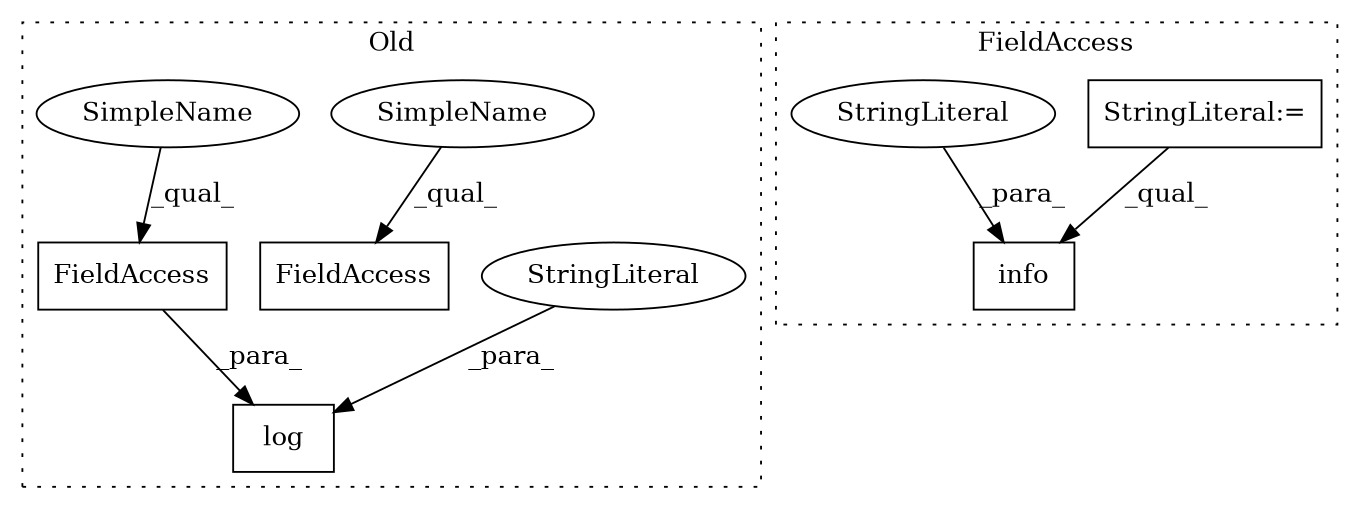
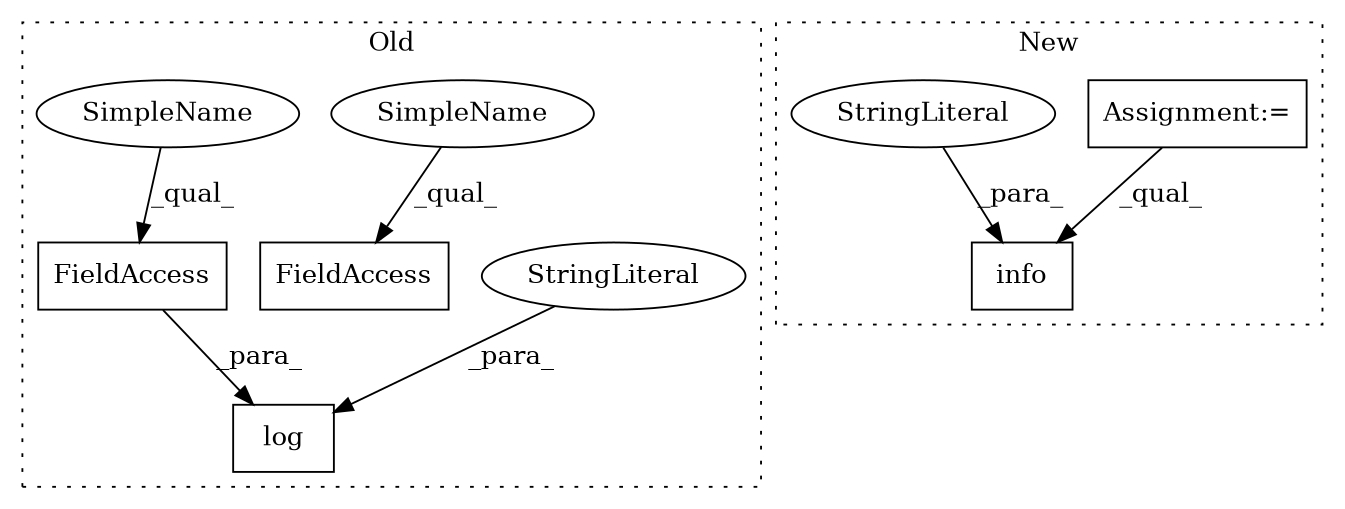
(1057, 44) -> (1049, 44)
(1205, 114) -> (1198, 114)
